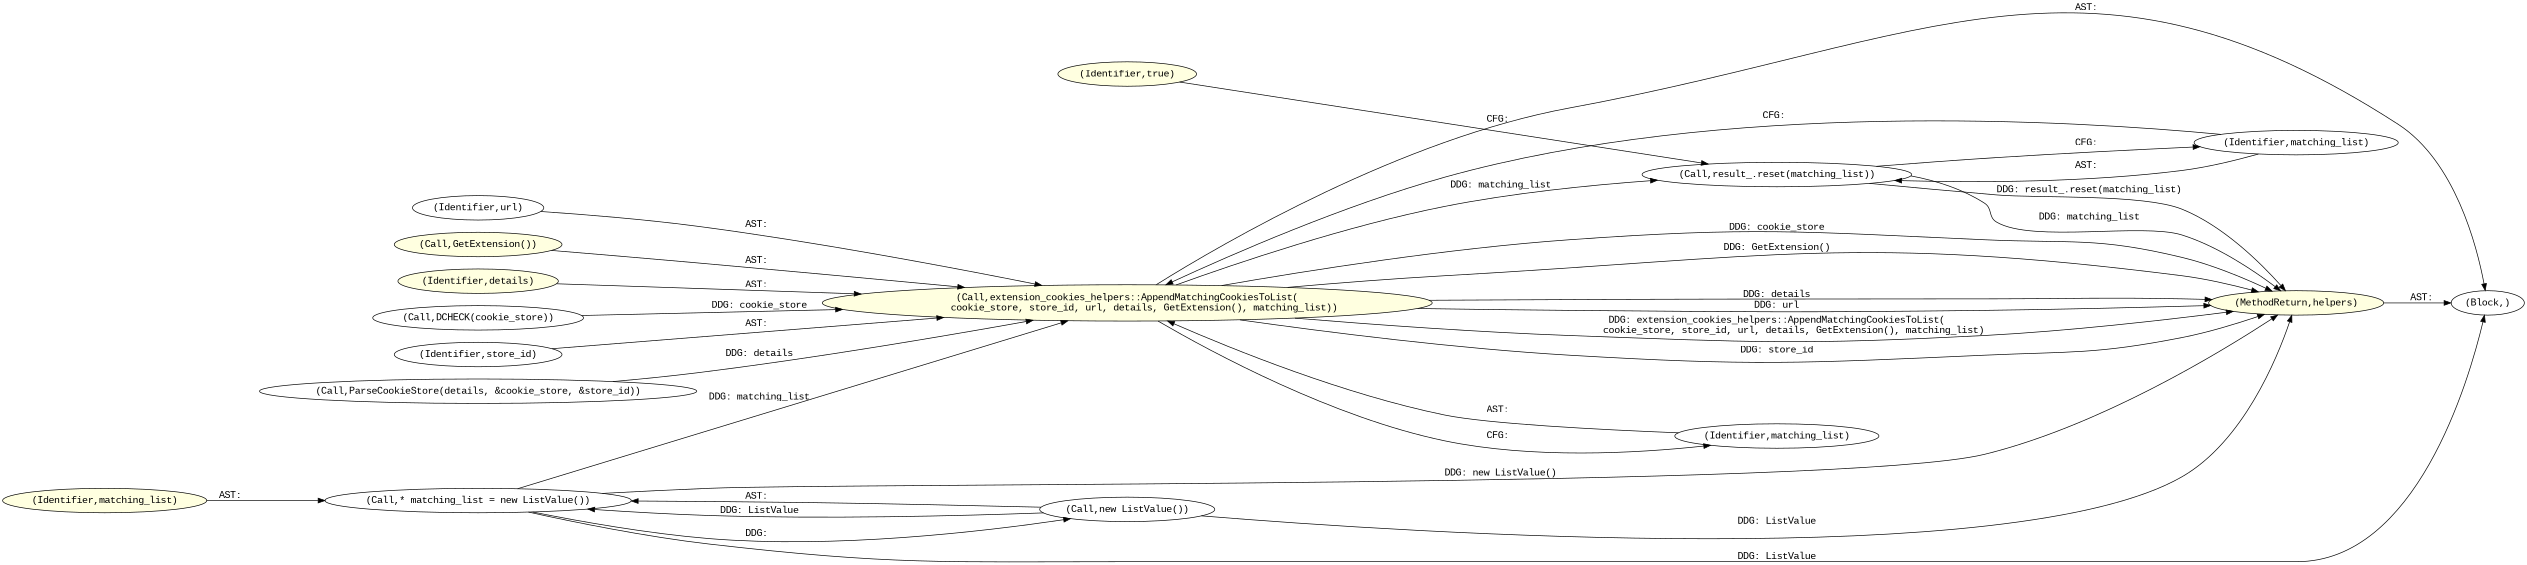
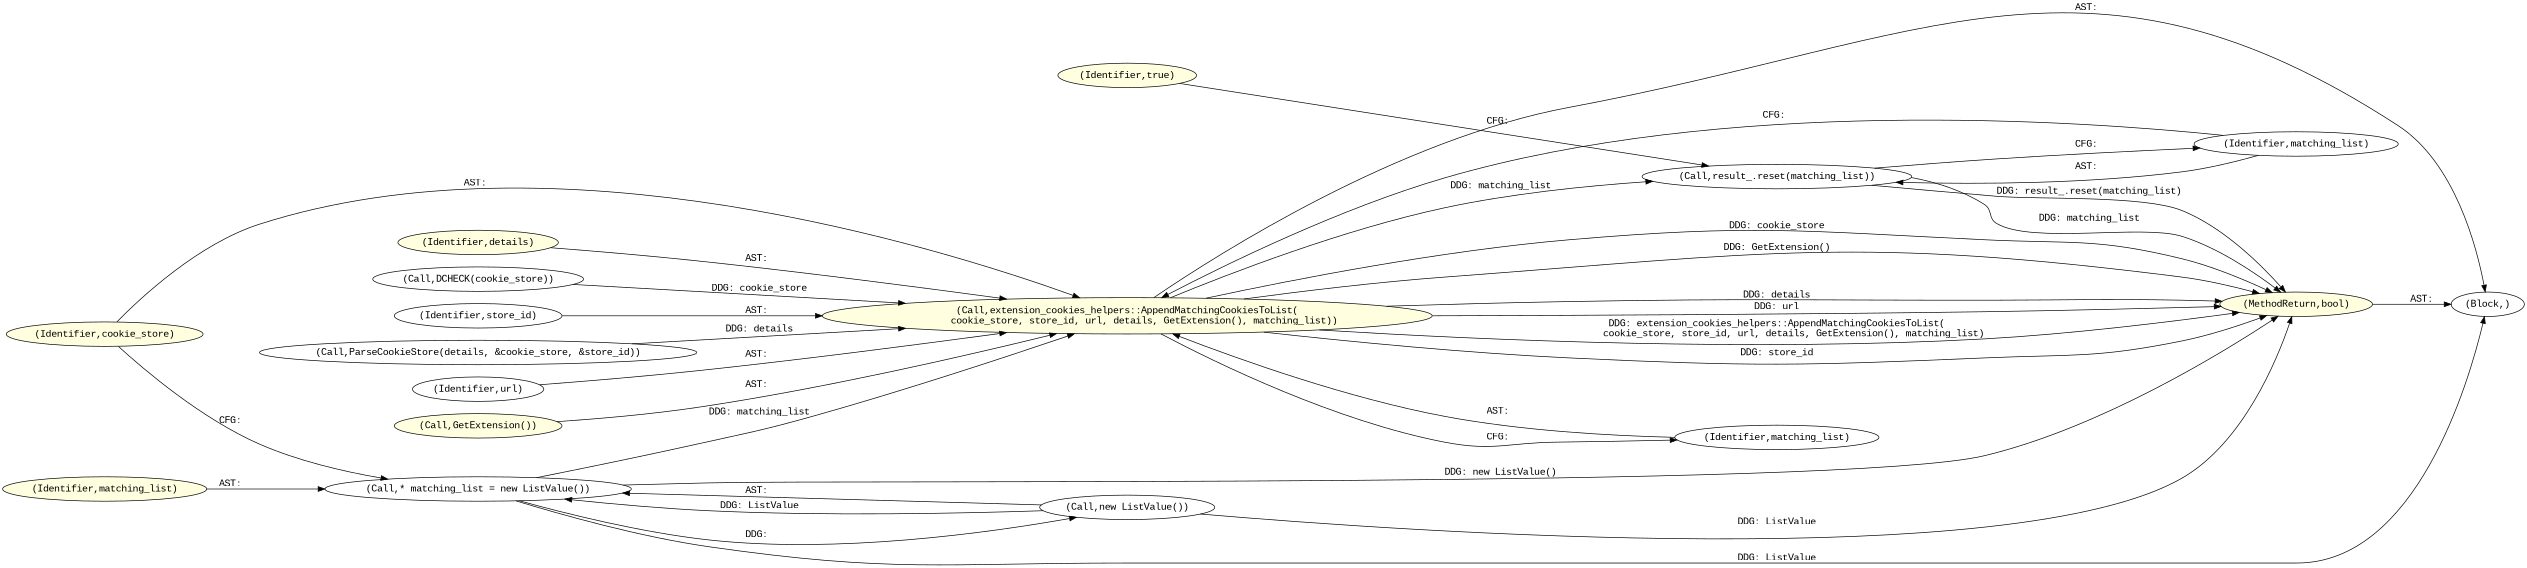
(2296, 303) -> (2296, 304)
none -> (105, 334)
